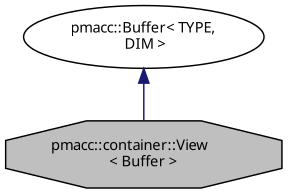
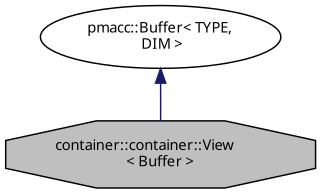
(144, 154) -> (161, 154)
